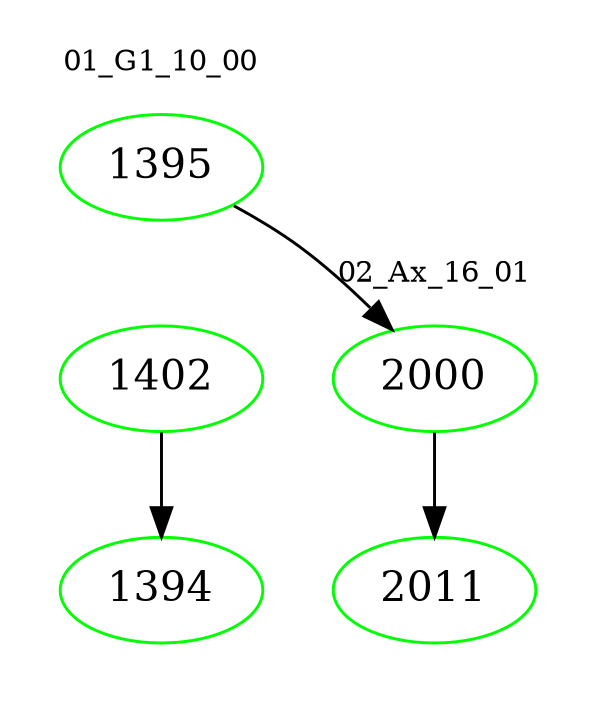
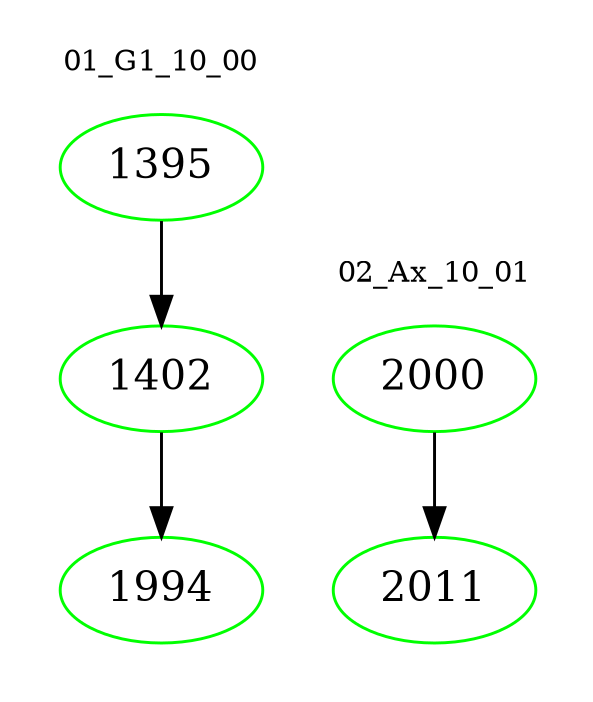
(329, 270) -> (161, 259)
(435, 275) -> (435, 275)
(161, 590) -> (161, 590)
